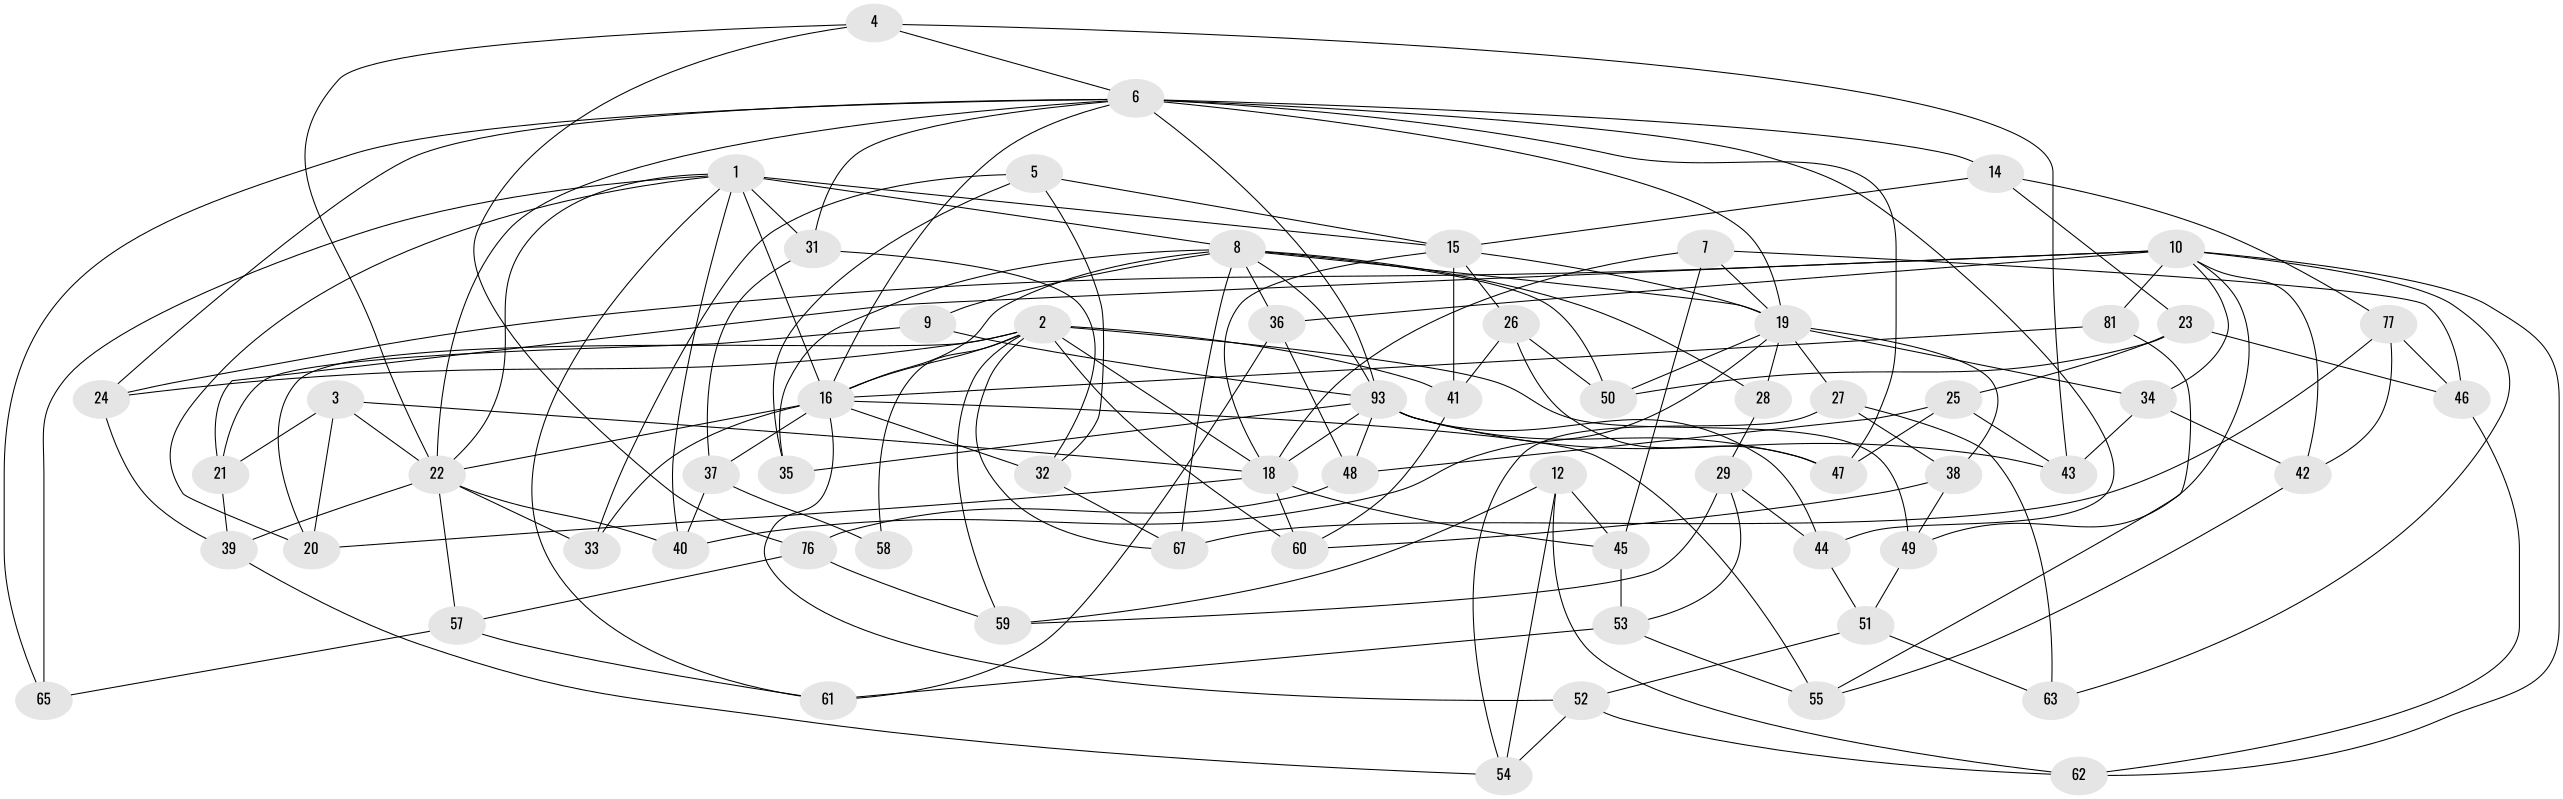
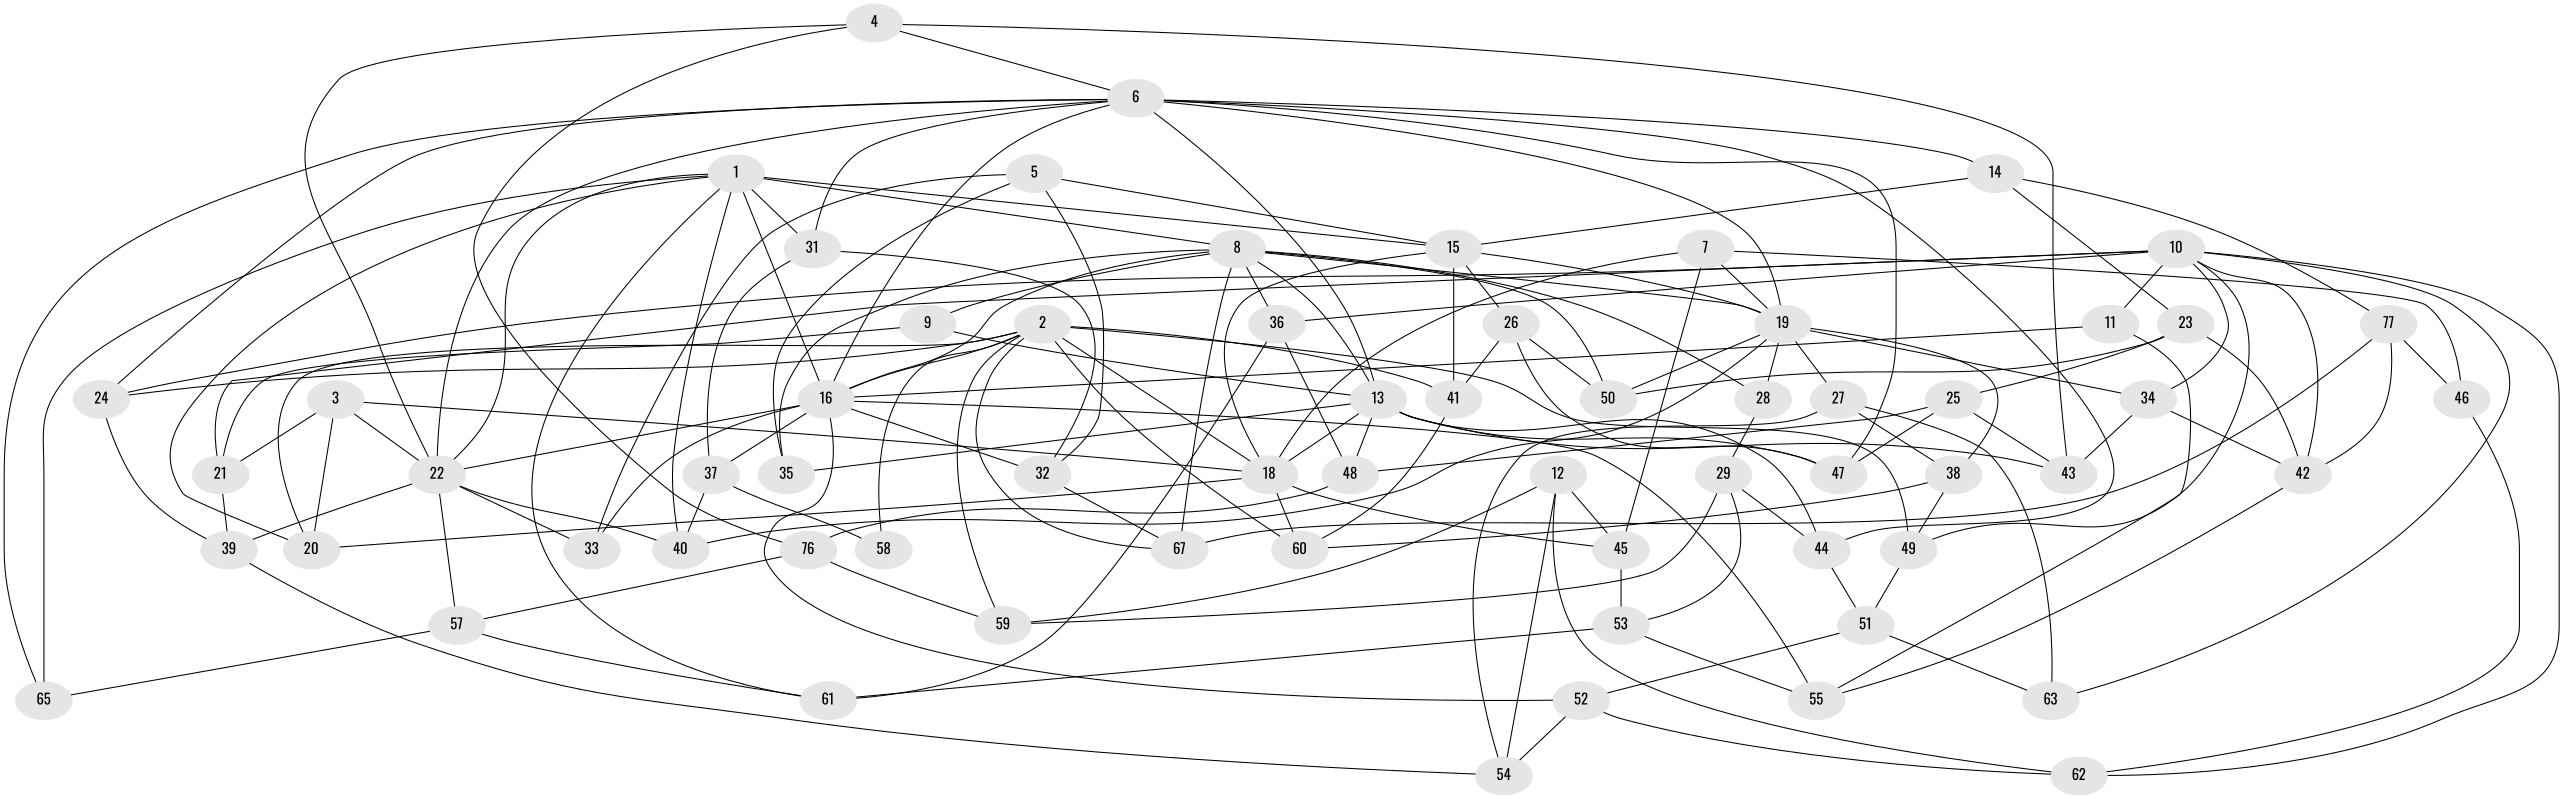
(2110, 324) -> (2110, 324)
(2324, 362) -> (2265, 387)
(1378, 400) -> (1378, 400)
